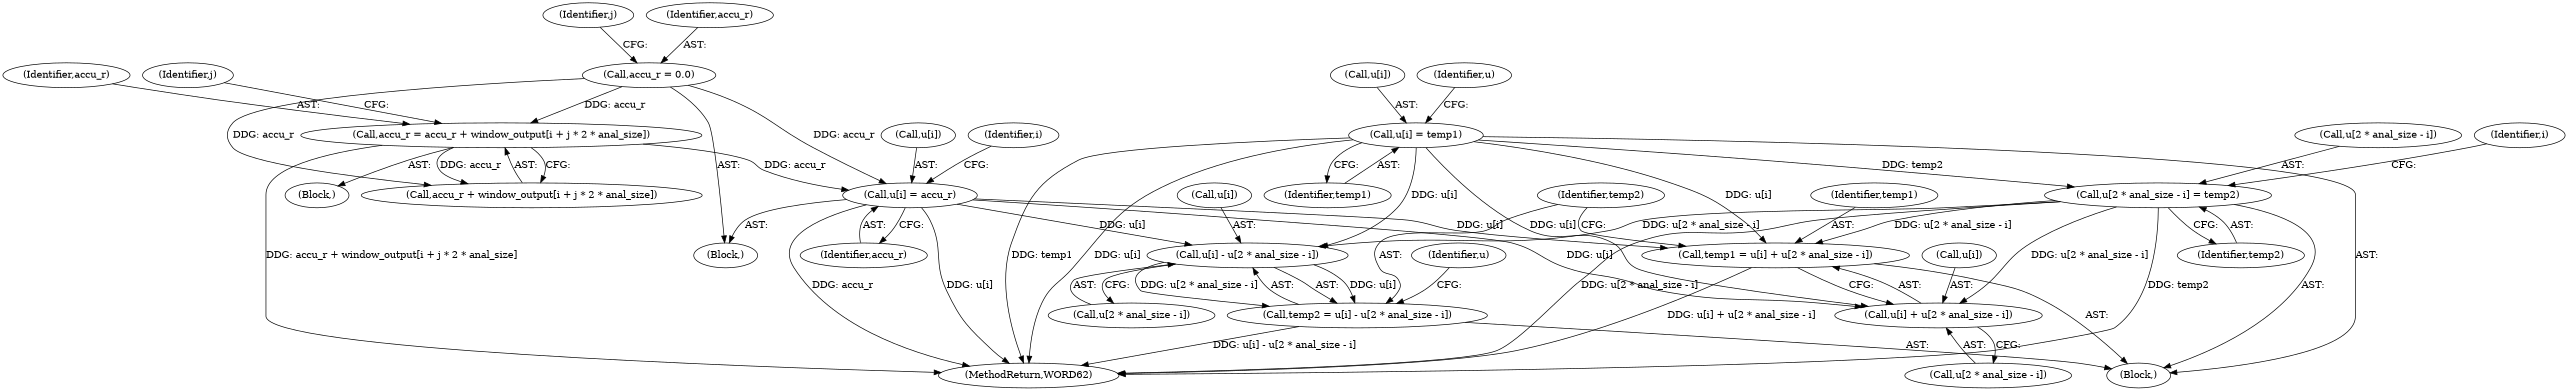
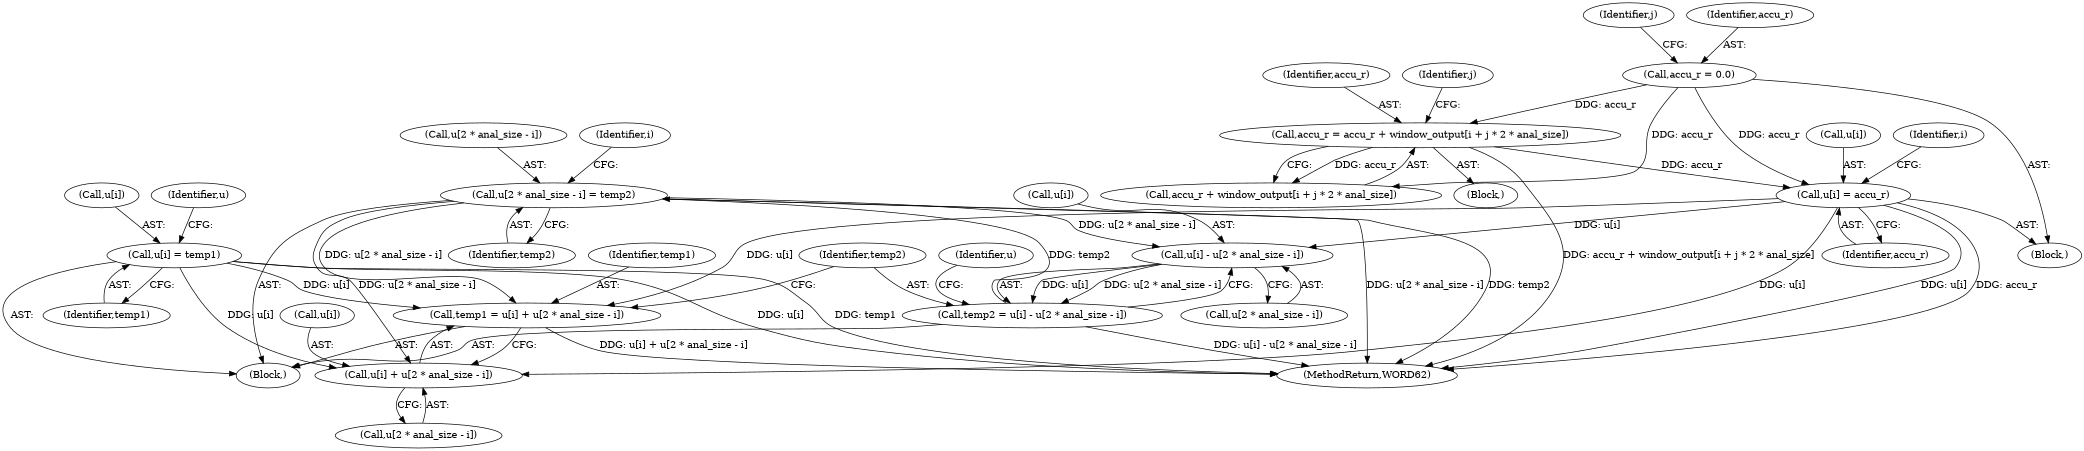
(1773, 161) -> (913, 215)
(1392, 213) -> none
(1284, 285) -> (1242, 285)
